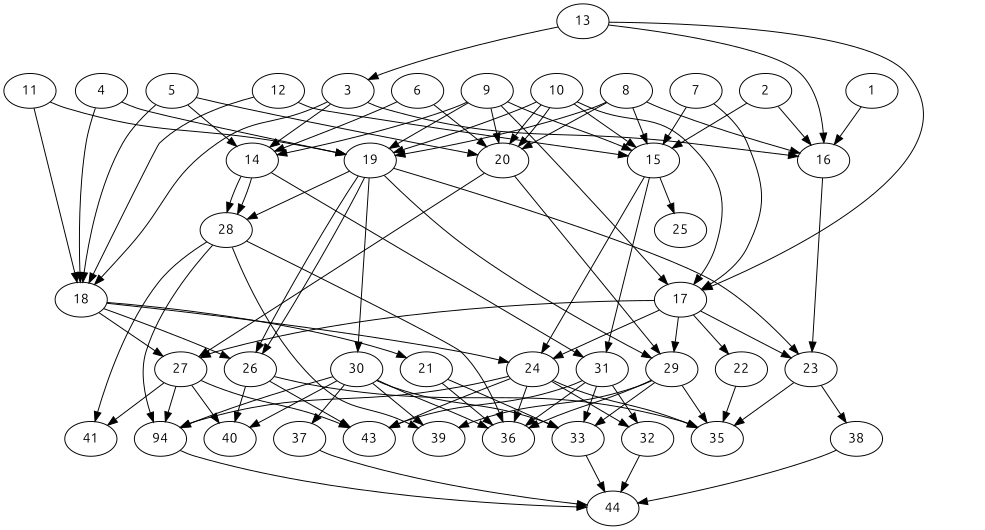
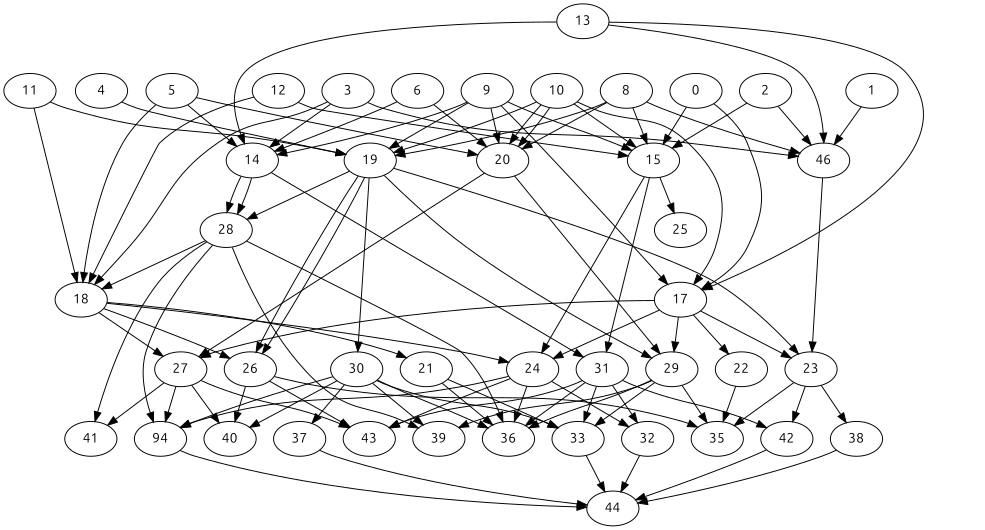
(467, 48) -> (364, 33)
(696, 91) -> (696, 91)
(824, 160) -> (824, 160)
(81, 189) -> (158, 263)
(586, 393) -> none
none -> (787, 439)
